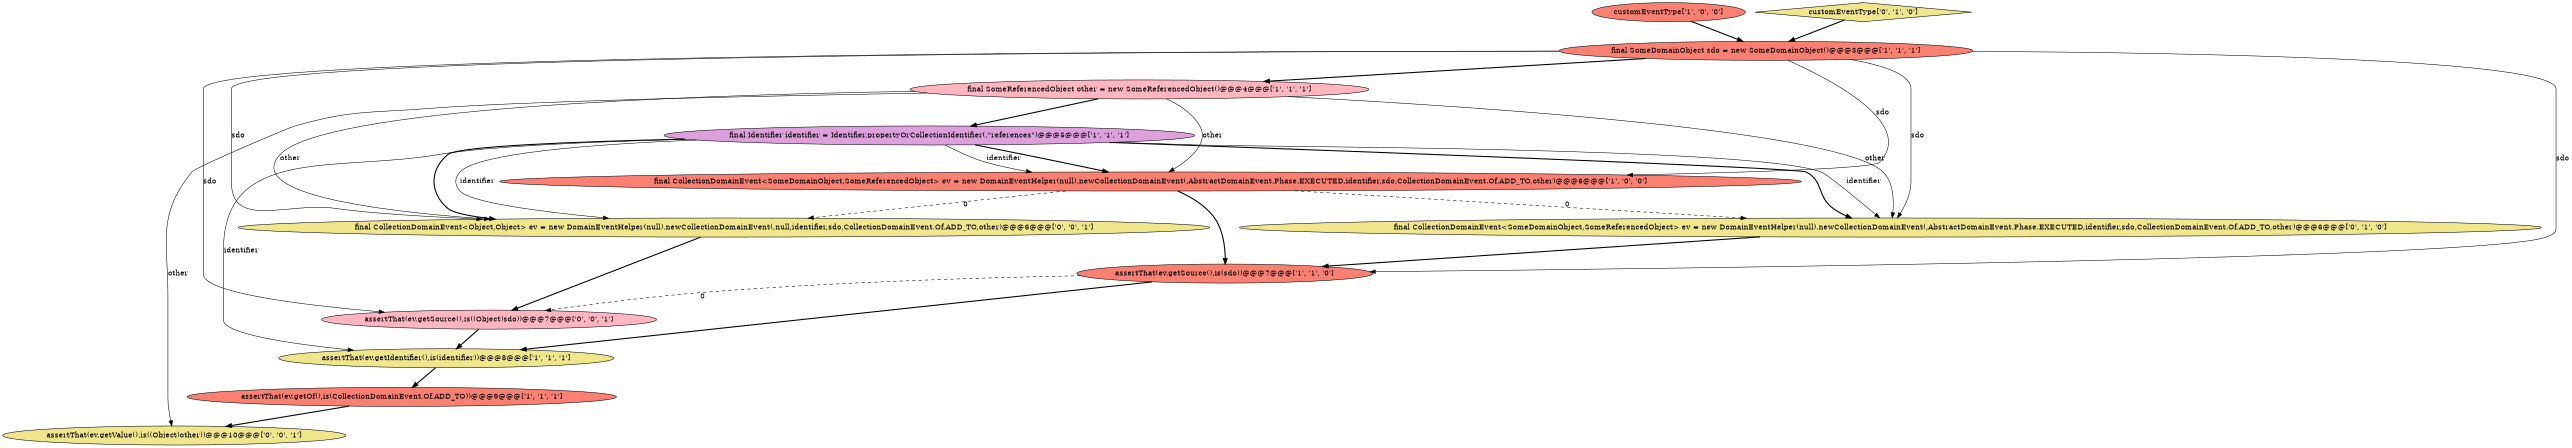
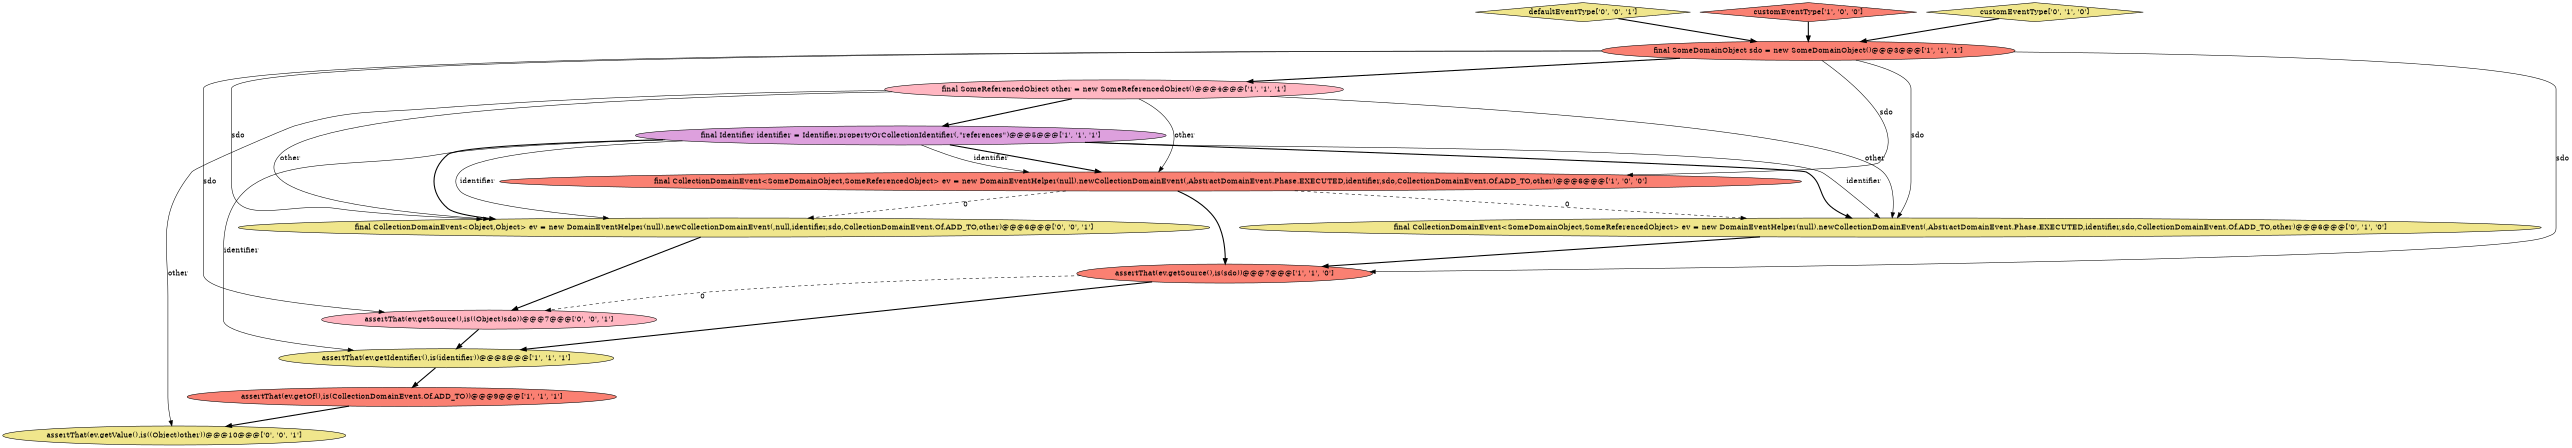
none -> (1583, 12)
(1669, 12) -> (1808, 12)
